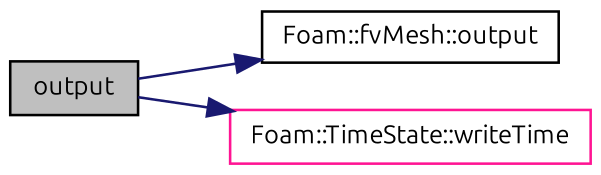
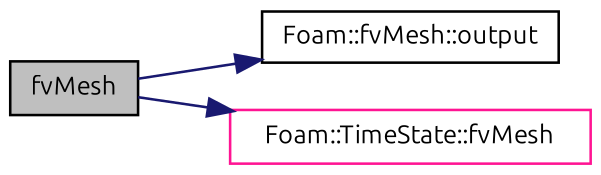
(74, 88) -> (74, 88)
(410, 137) -> (410, 137)
